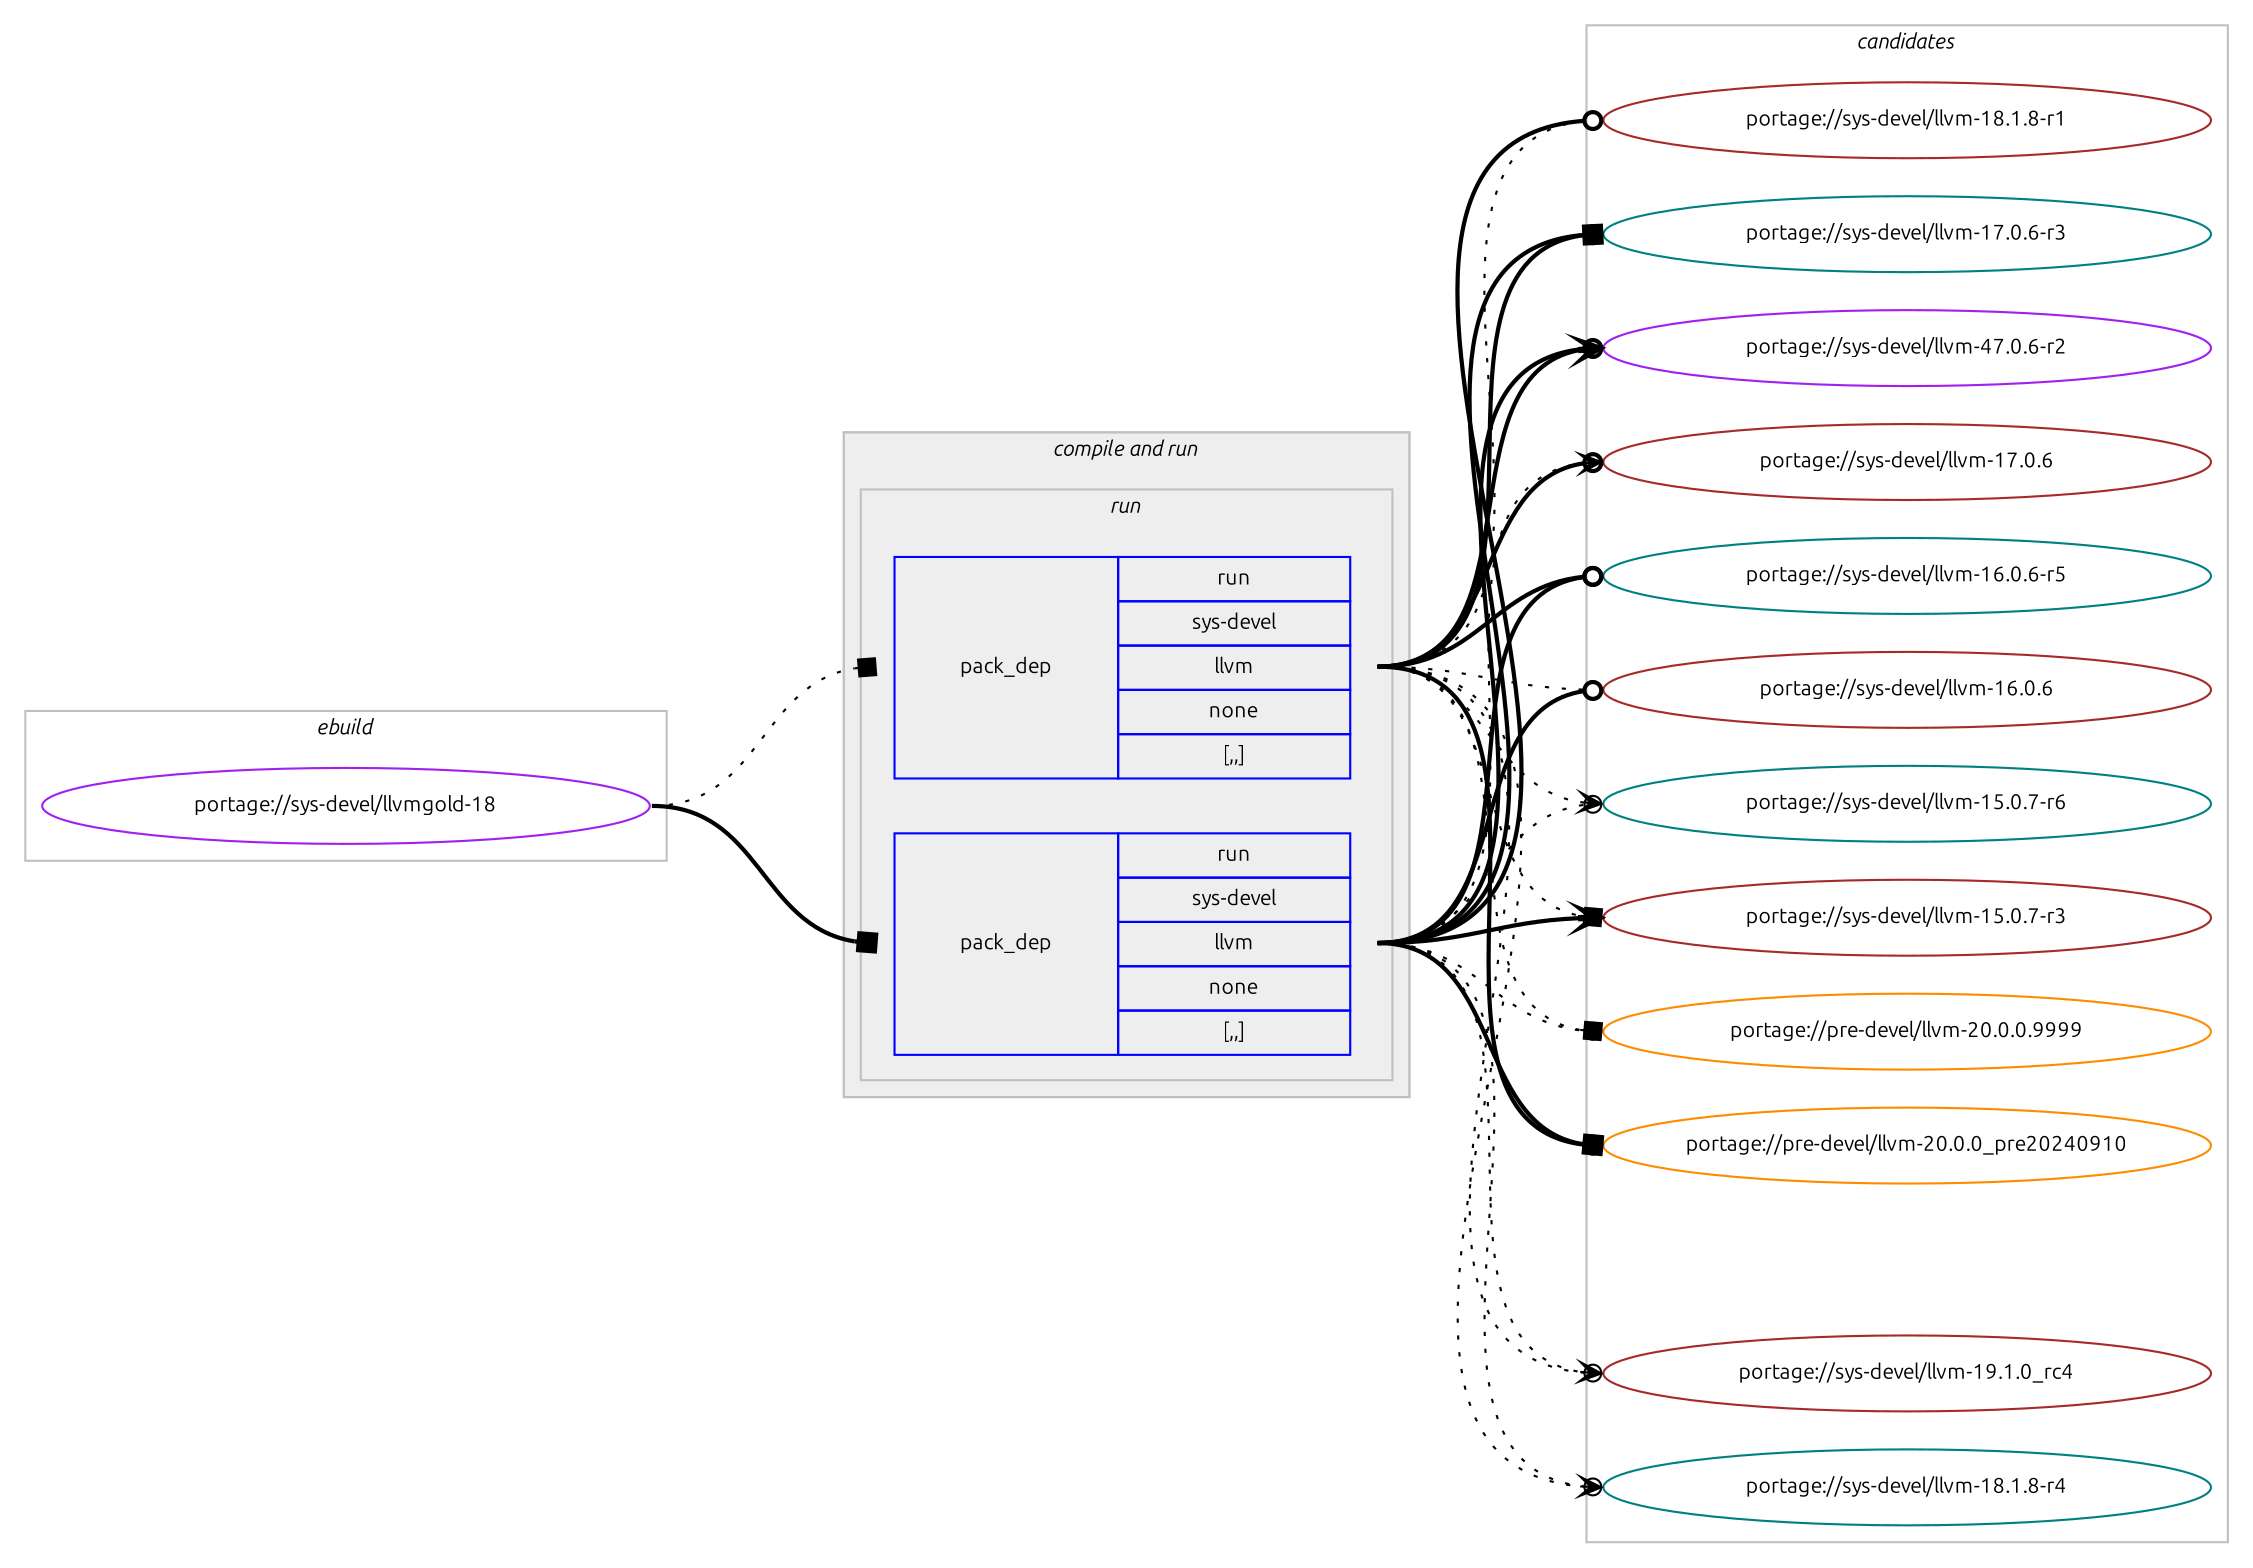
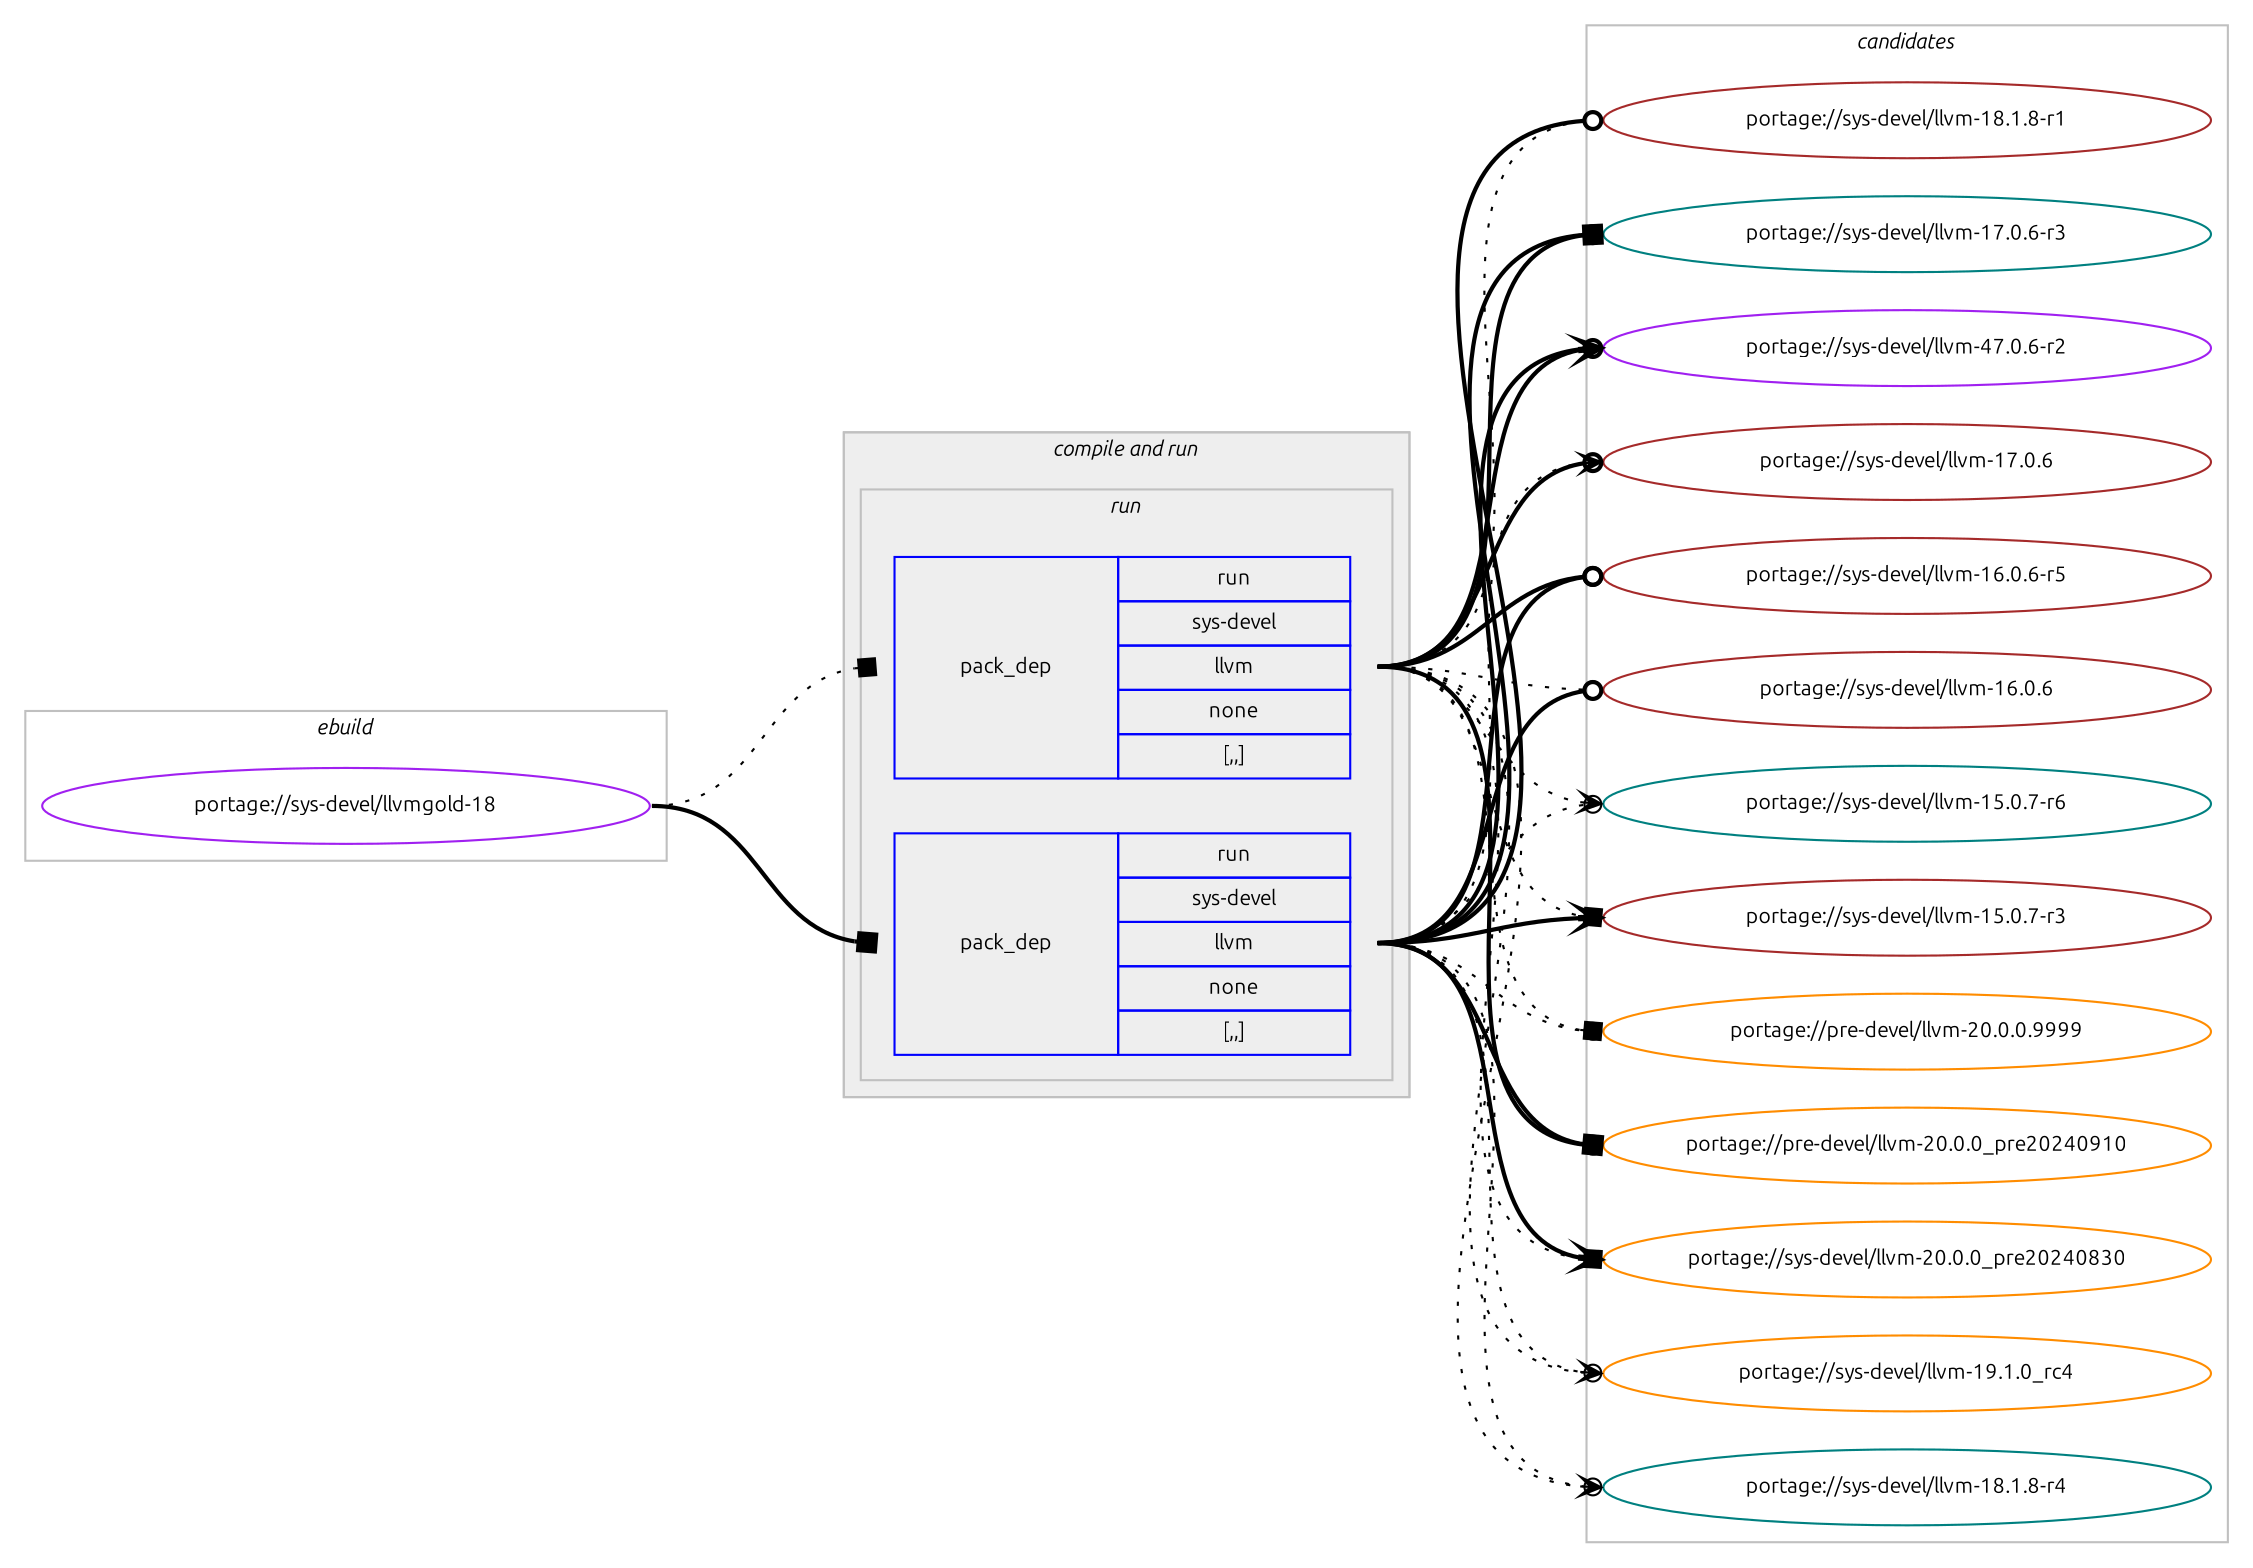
(1907, 576) -> (1907, 576)
none -> (1907, 1260)
(1907, 1373) -> (1907, 1373)
